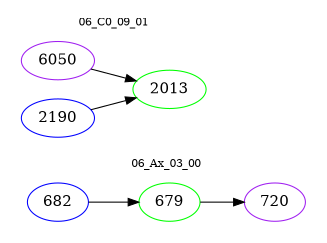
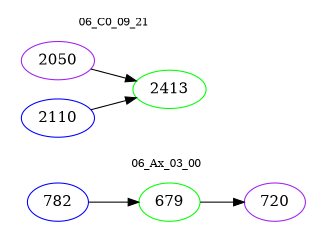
(114, 23) -> (114, 23)
(58, 61) -> (58, 61)
(170, 89) -> (170, 89)
(58, 118) -> (58, 118)
(58, 202) -> (58, 202)
